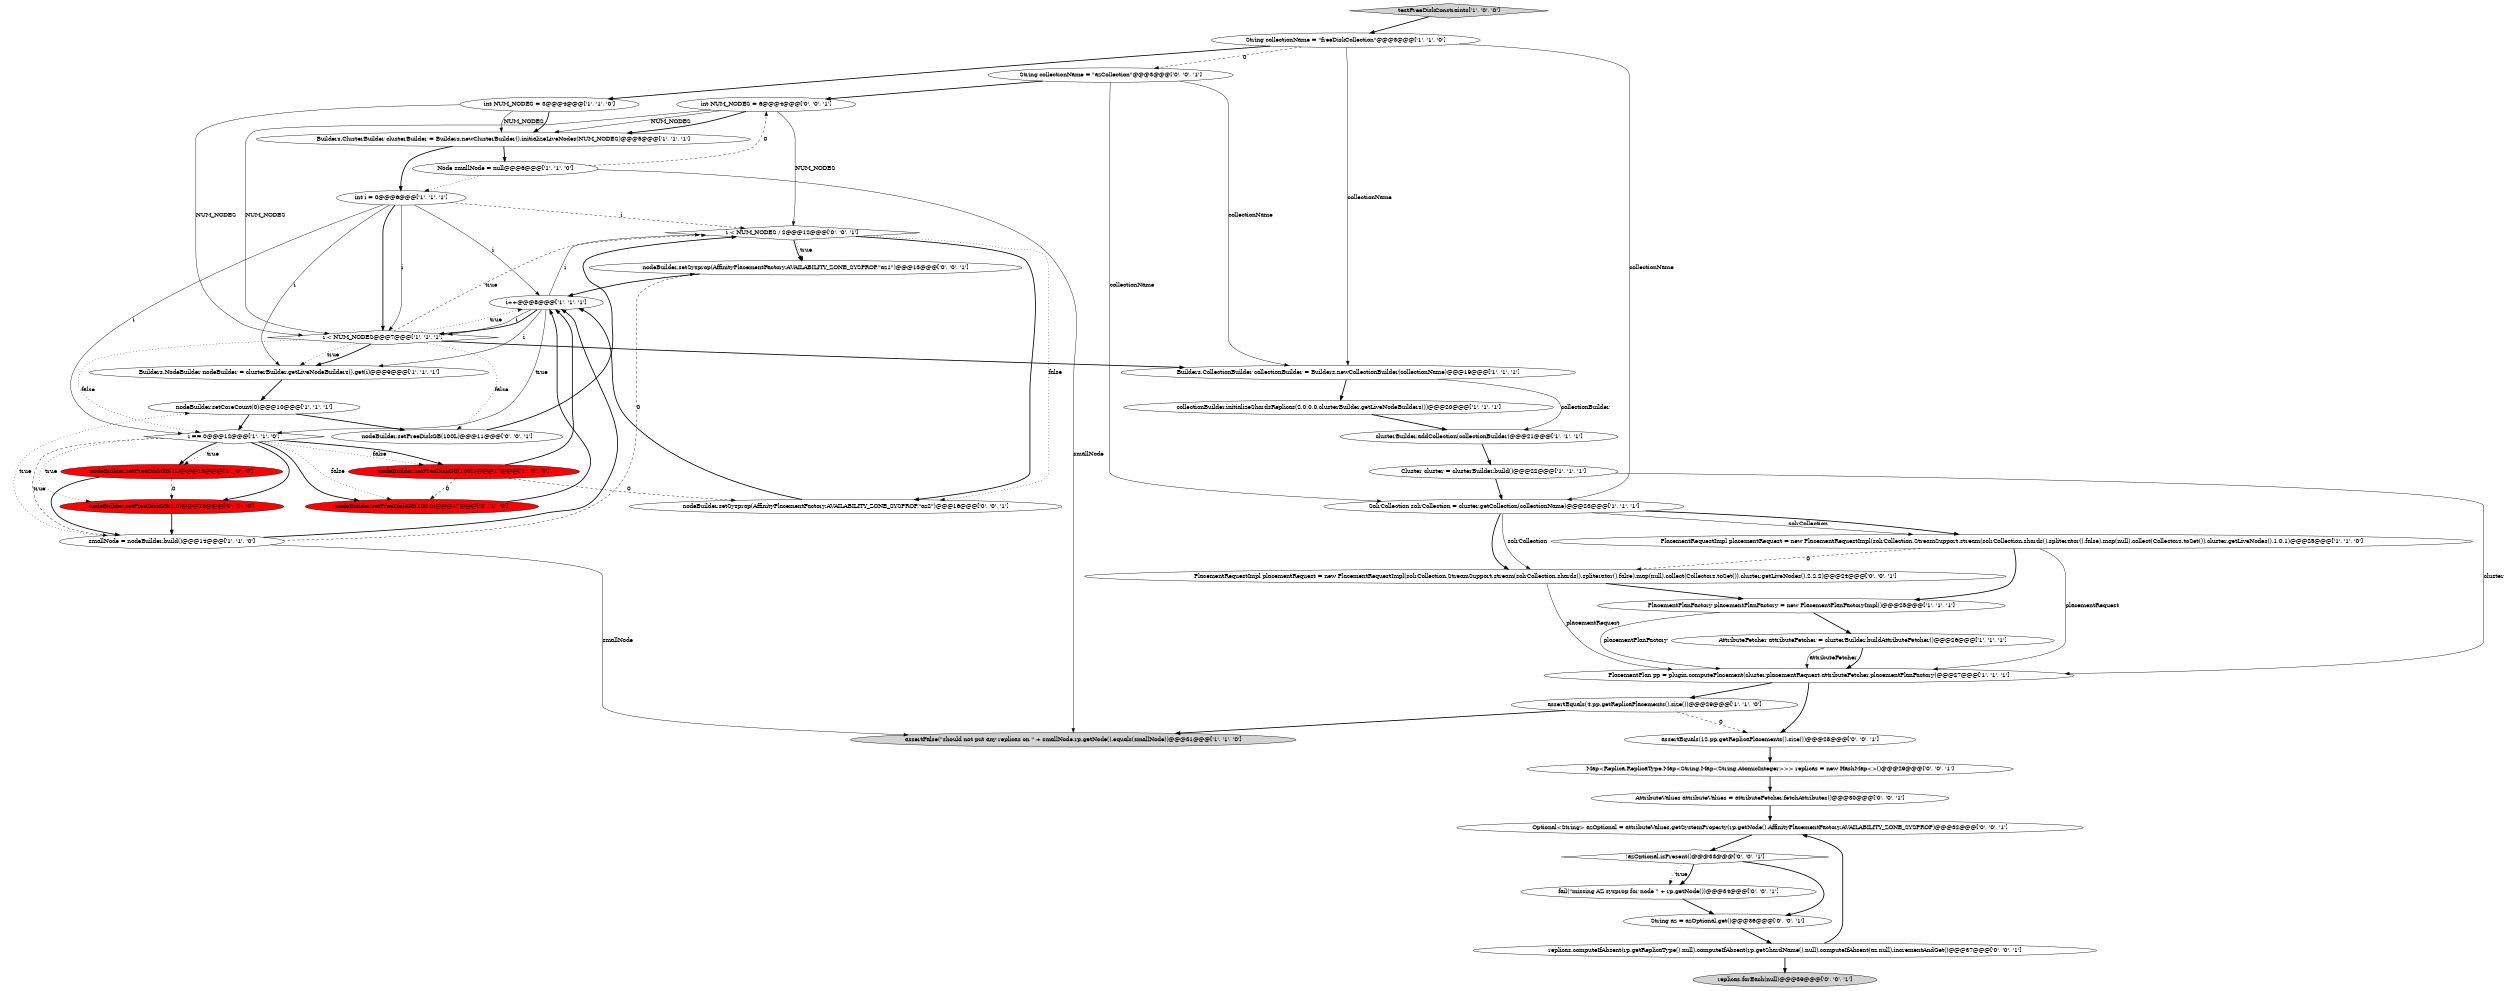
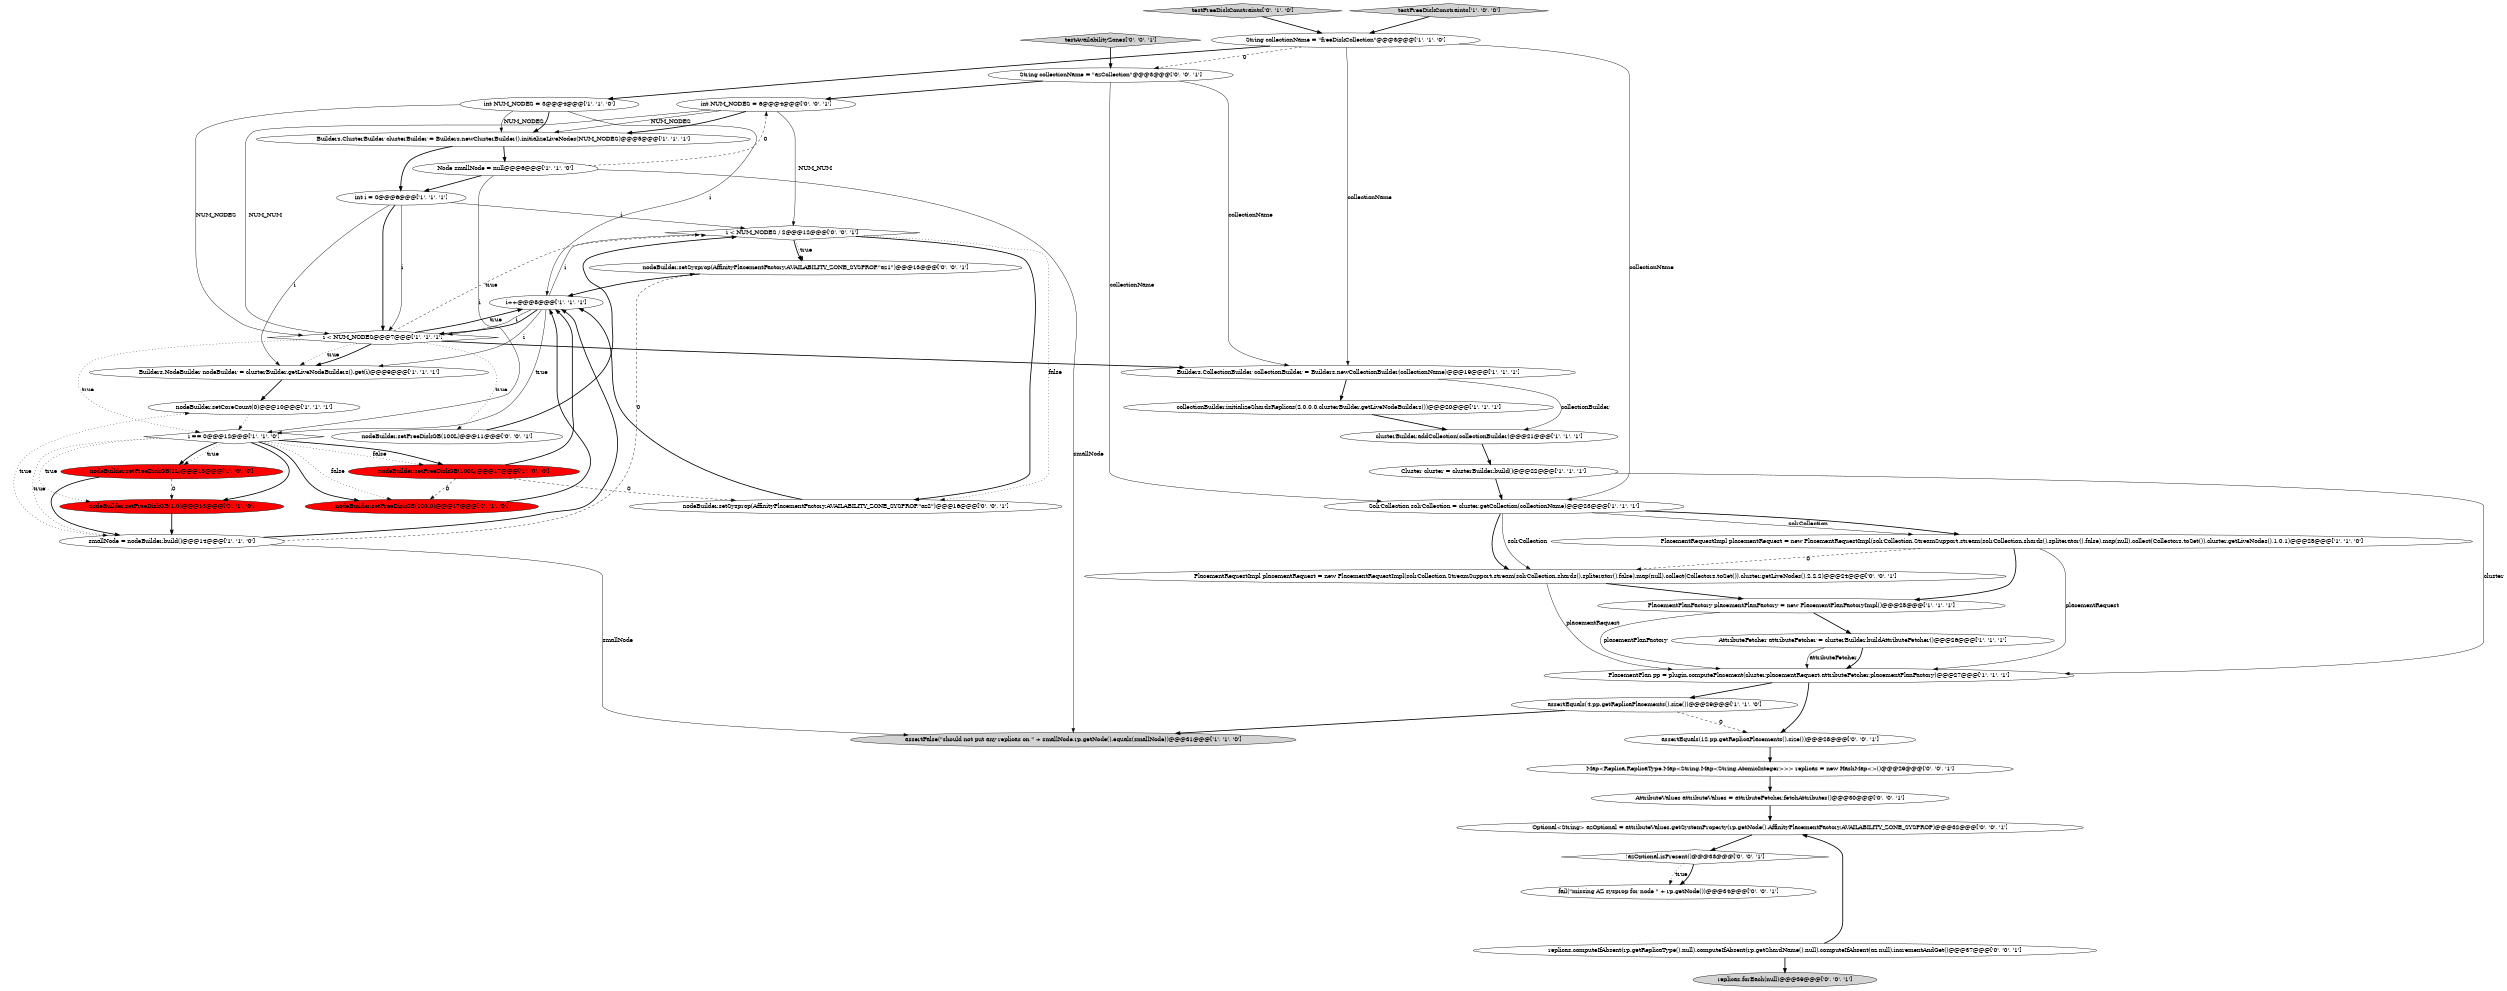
none -> (1243, 11)
none -> (1111, 40)
(815, 169) -> (815, 169)
(455, 183) -> (455, 183)
(265, 215) -> (265, 215)
(596, 215) -> (596, 215)
(479, 244) -> (735, 172)
(155, 305) -> (510, 392)
(467, 323) -> (467, 323)
(88, 390) -> (88, 390)
(501, 390) -> (501, 390)
(245, 421) -> (245, 421)
(348, 422) -> none
(42, 458) -> (42, 458)
(1728, 921) -> none
